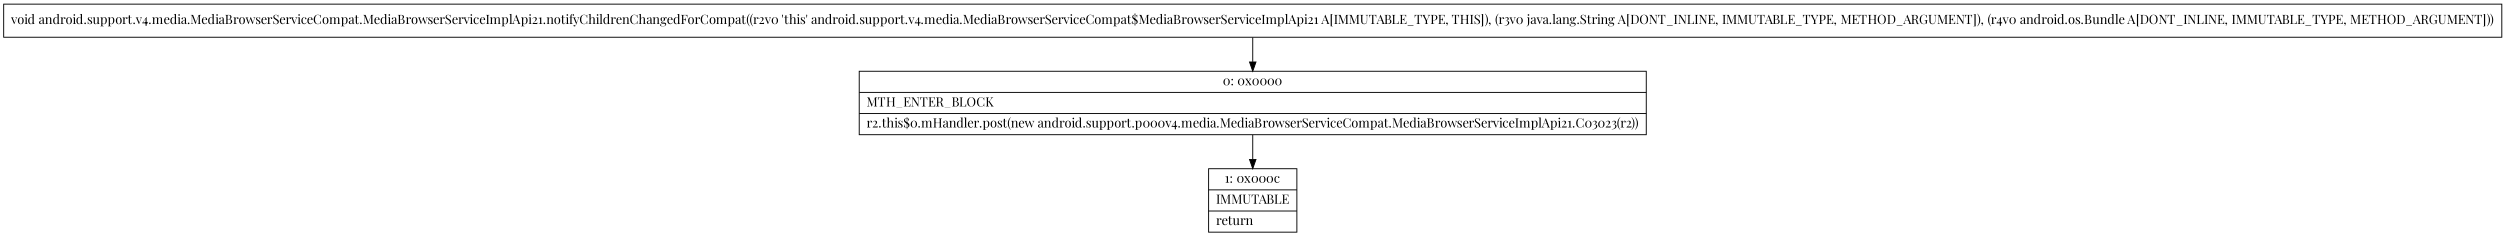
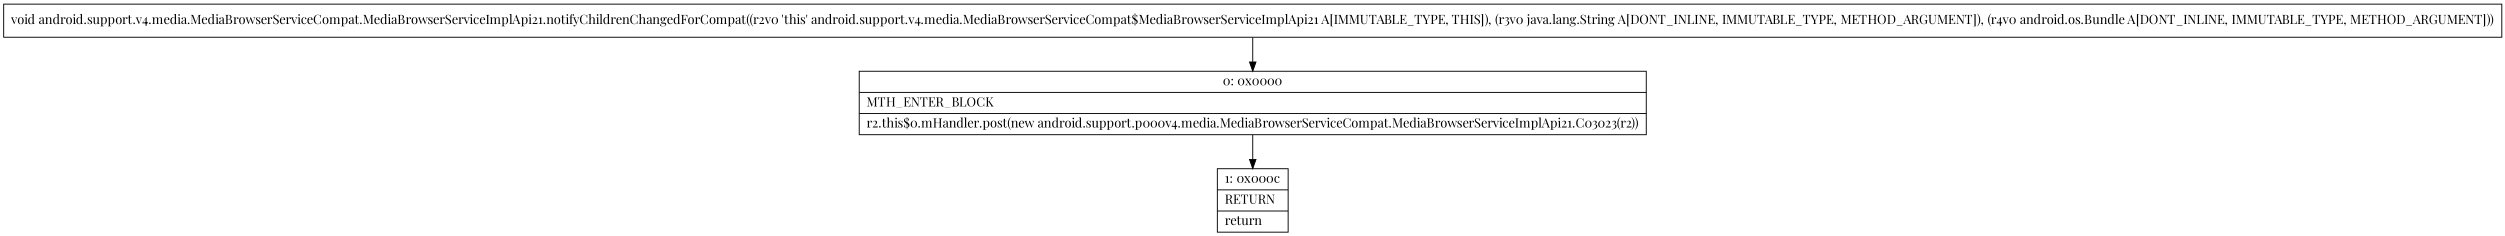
(1253, 200) -> (1250, 200)
